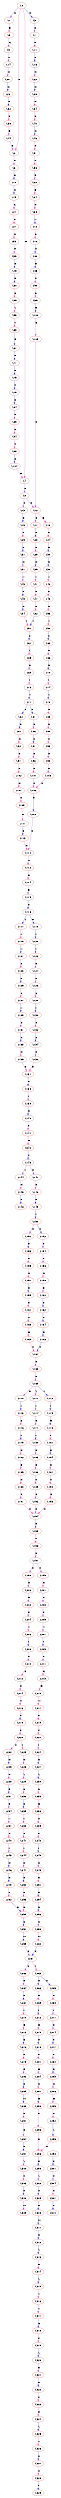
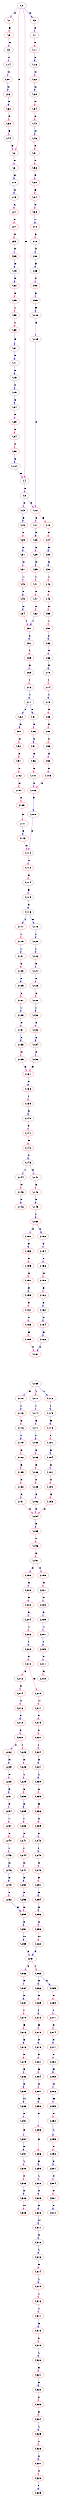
(28, 1148) -> (28, 1148)
(36, 1369) -> none
(41, 1685) -> (32, 1678)
(9, 1855) -> (9, 1855)
(46, 2146) -> (53, 2146)
